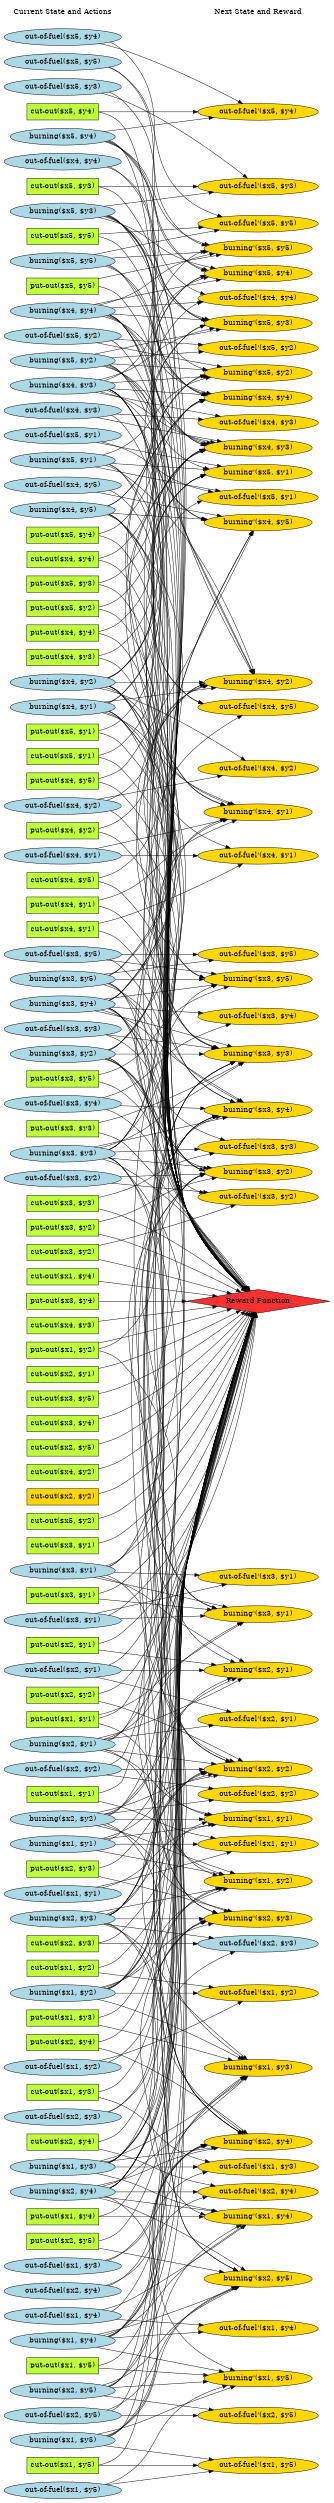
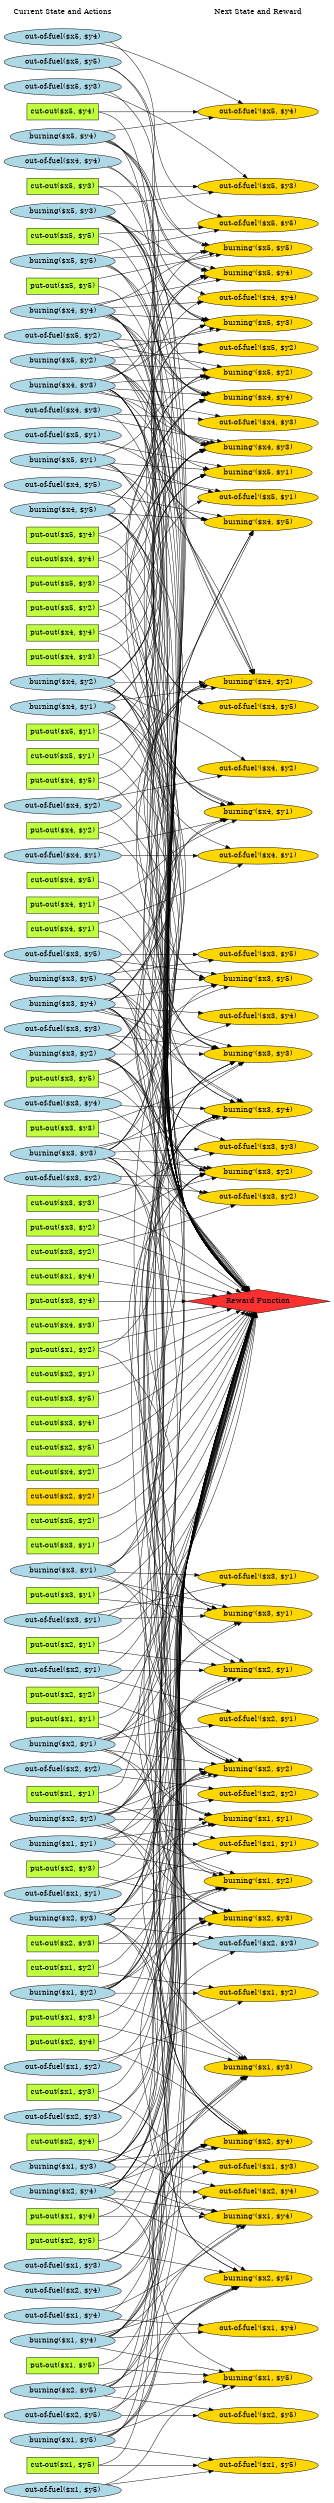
(182, 762) -> none
(157, 1683) -> (155, 1749)
